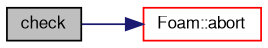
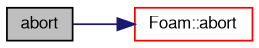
(44, 24) -> (40, 24)
